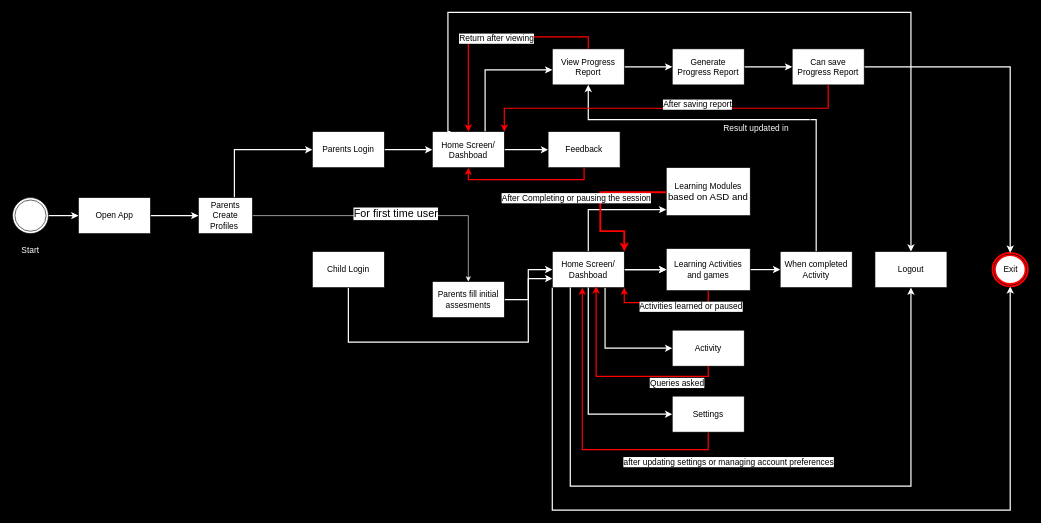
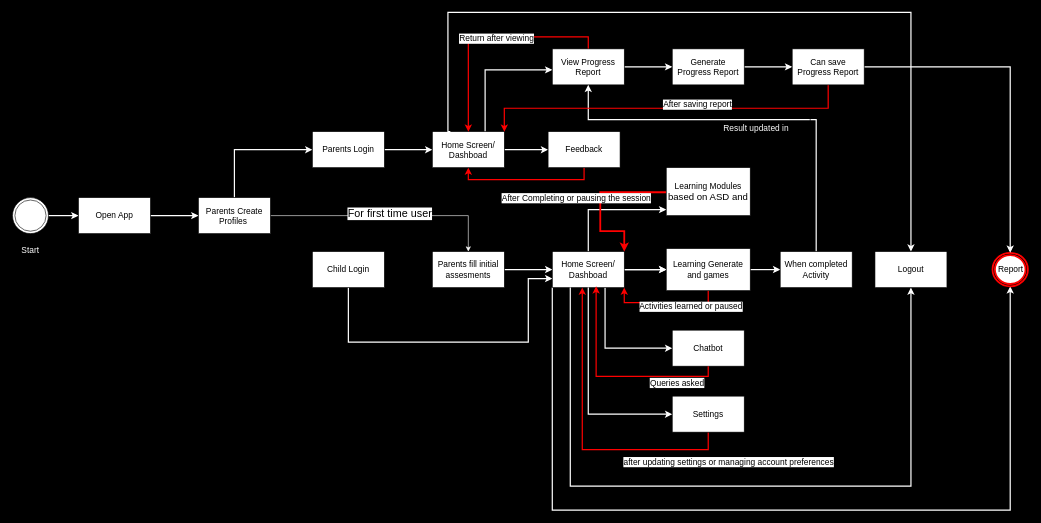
(225, 216) -> (234, 216)
(708, 270) -> (708, 270)
(1011, 270) -> (1011, 270)
(468, 300) -> (468, 270)
(708, 348) -> (708, 348)
